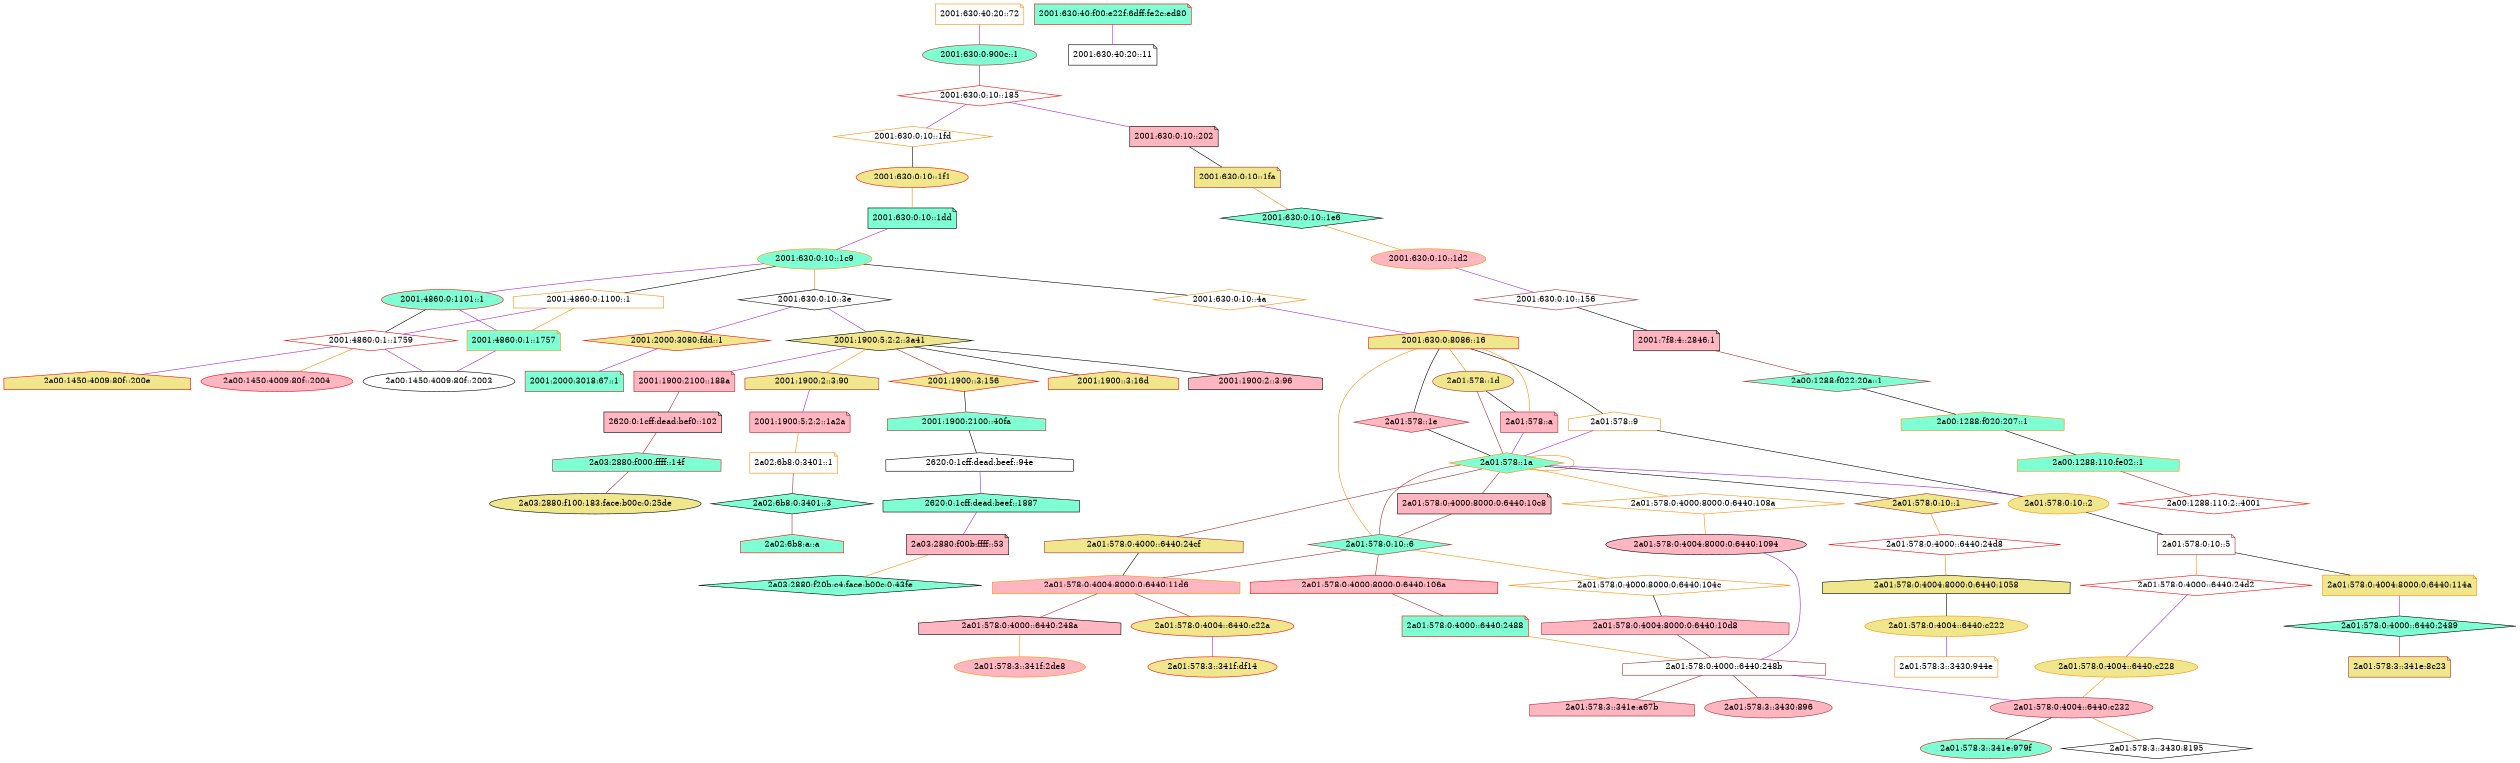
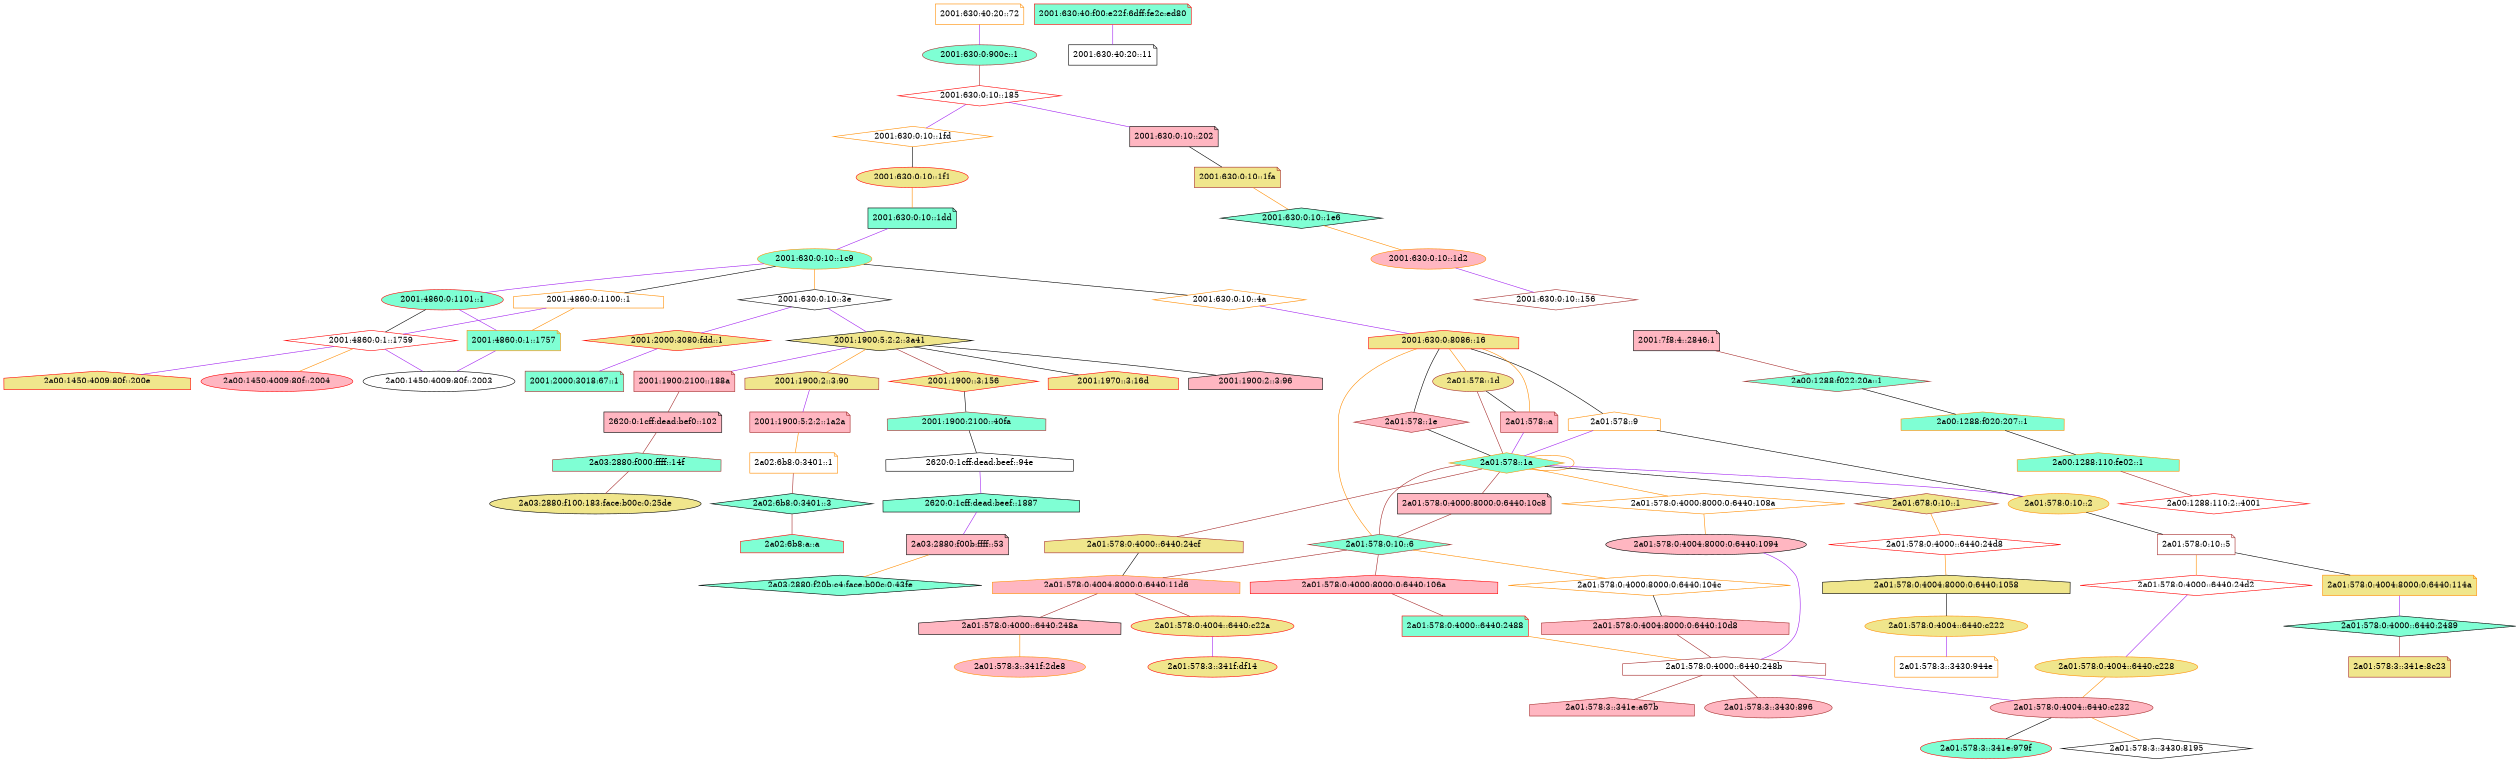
(1612, 319) -> none
(1113, 381) -> (1113, 381)
(1926, 504) -> (1926, 504)
